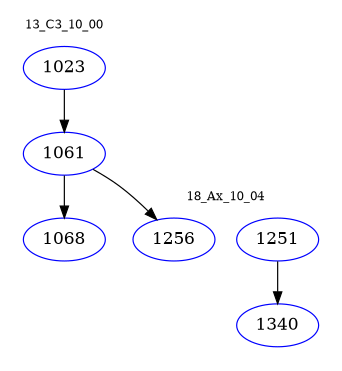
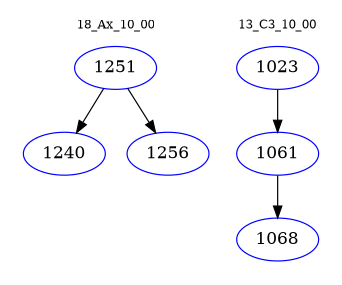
(131, 196) -> (138, 105)
(226, 197) -> (116, 26)
(278, 325) -> (64, 154)
